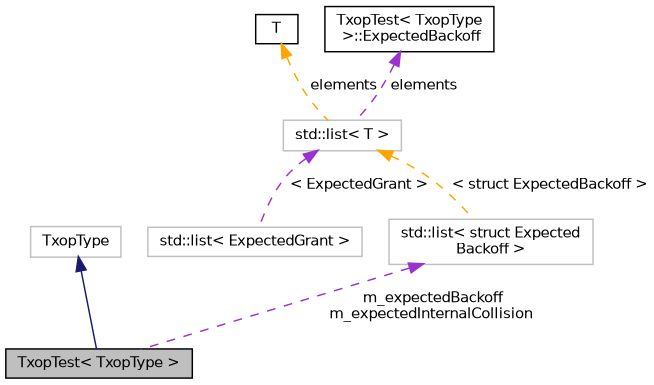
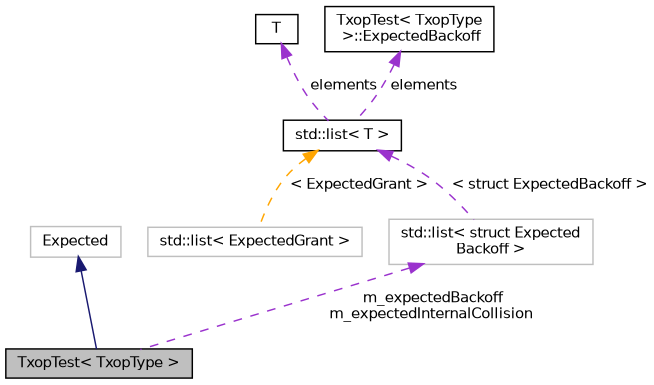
(304, 91) -> (304, 91)
(342, 135) -> (342, 135)
(436, 183) -> (436, 183)
(277, 189) -> (277, 189)
(76, 242) -> (76, 242)
